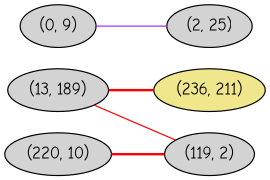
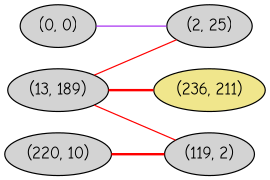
(58, 26) -> (58, 26)
none -> (135, 57)
